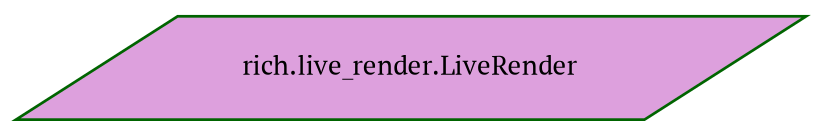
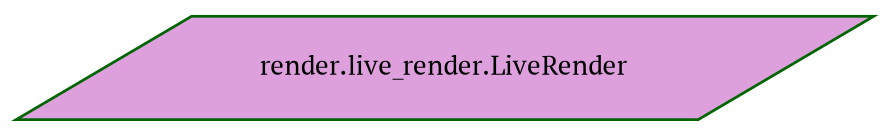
(411, 68) -> (445, 68)
